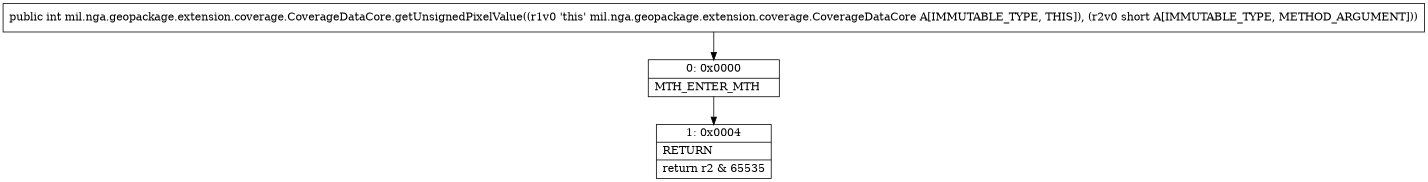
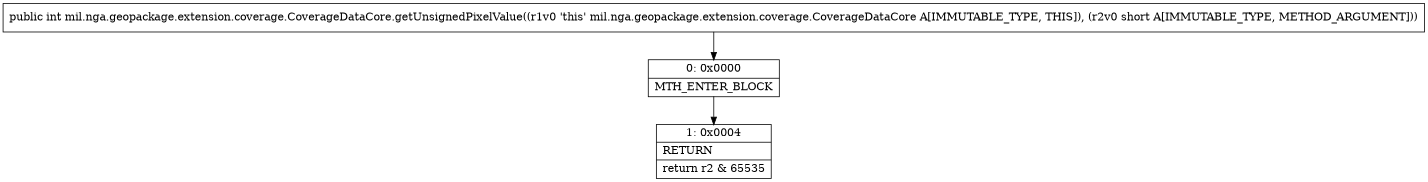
(707, 87) -> (714, 87)
